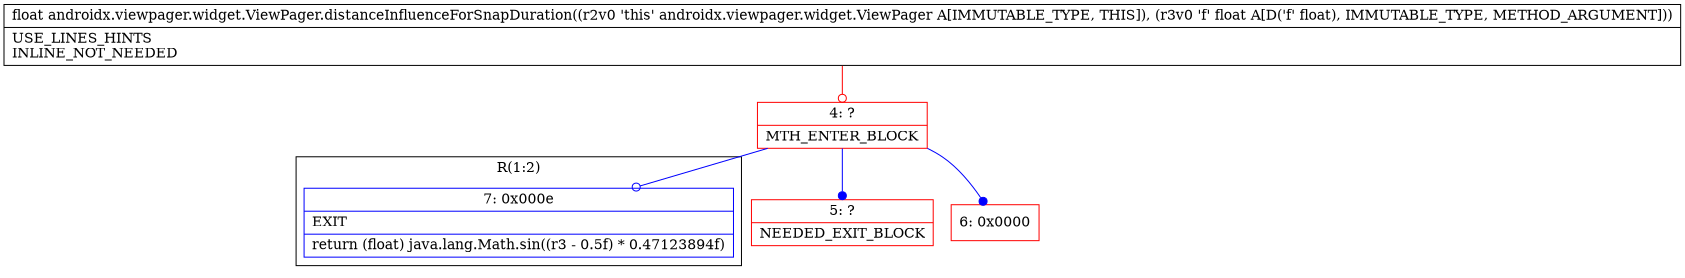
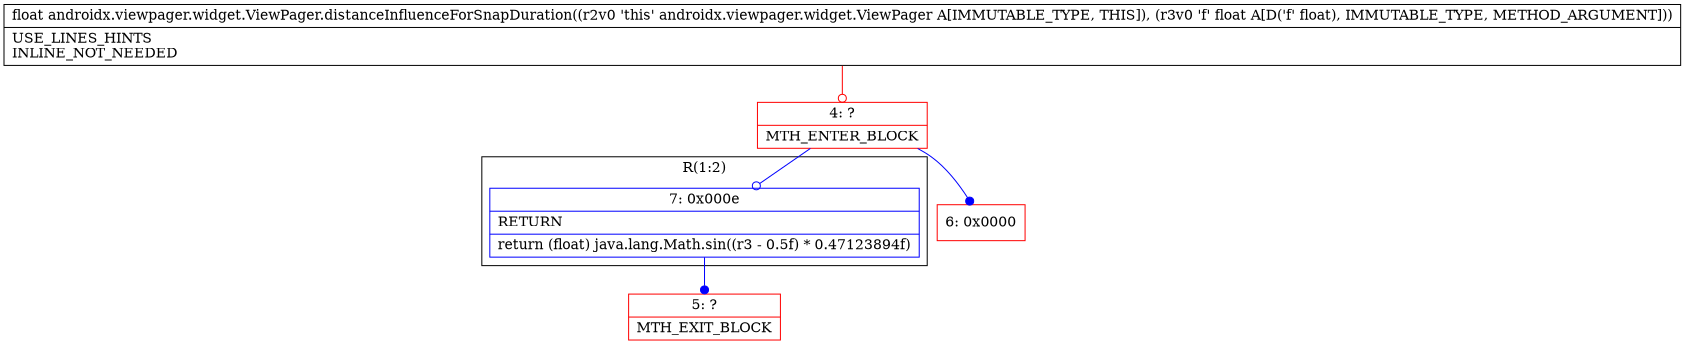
(842, 170) -> (705, 272)
(330, 222) -> (530, 222)
(842, 234) -> (705, 328)
